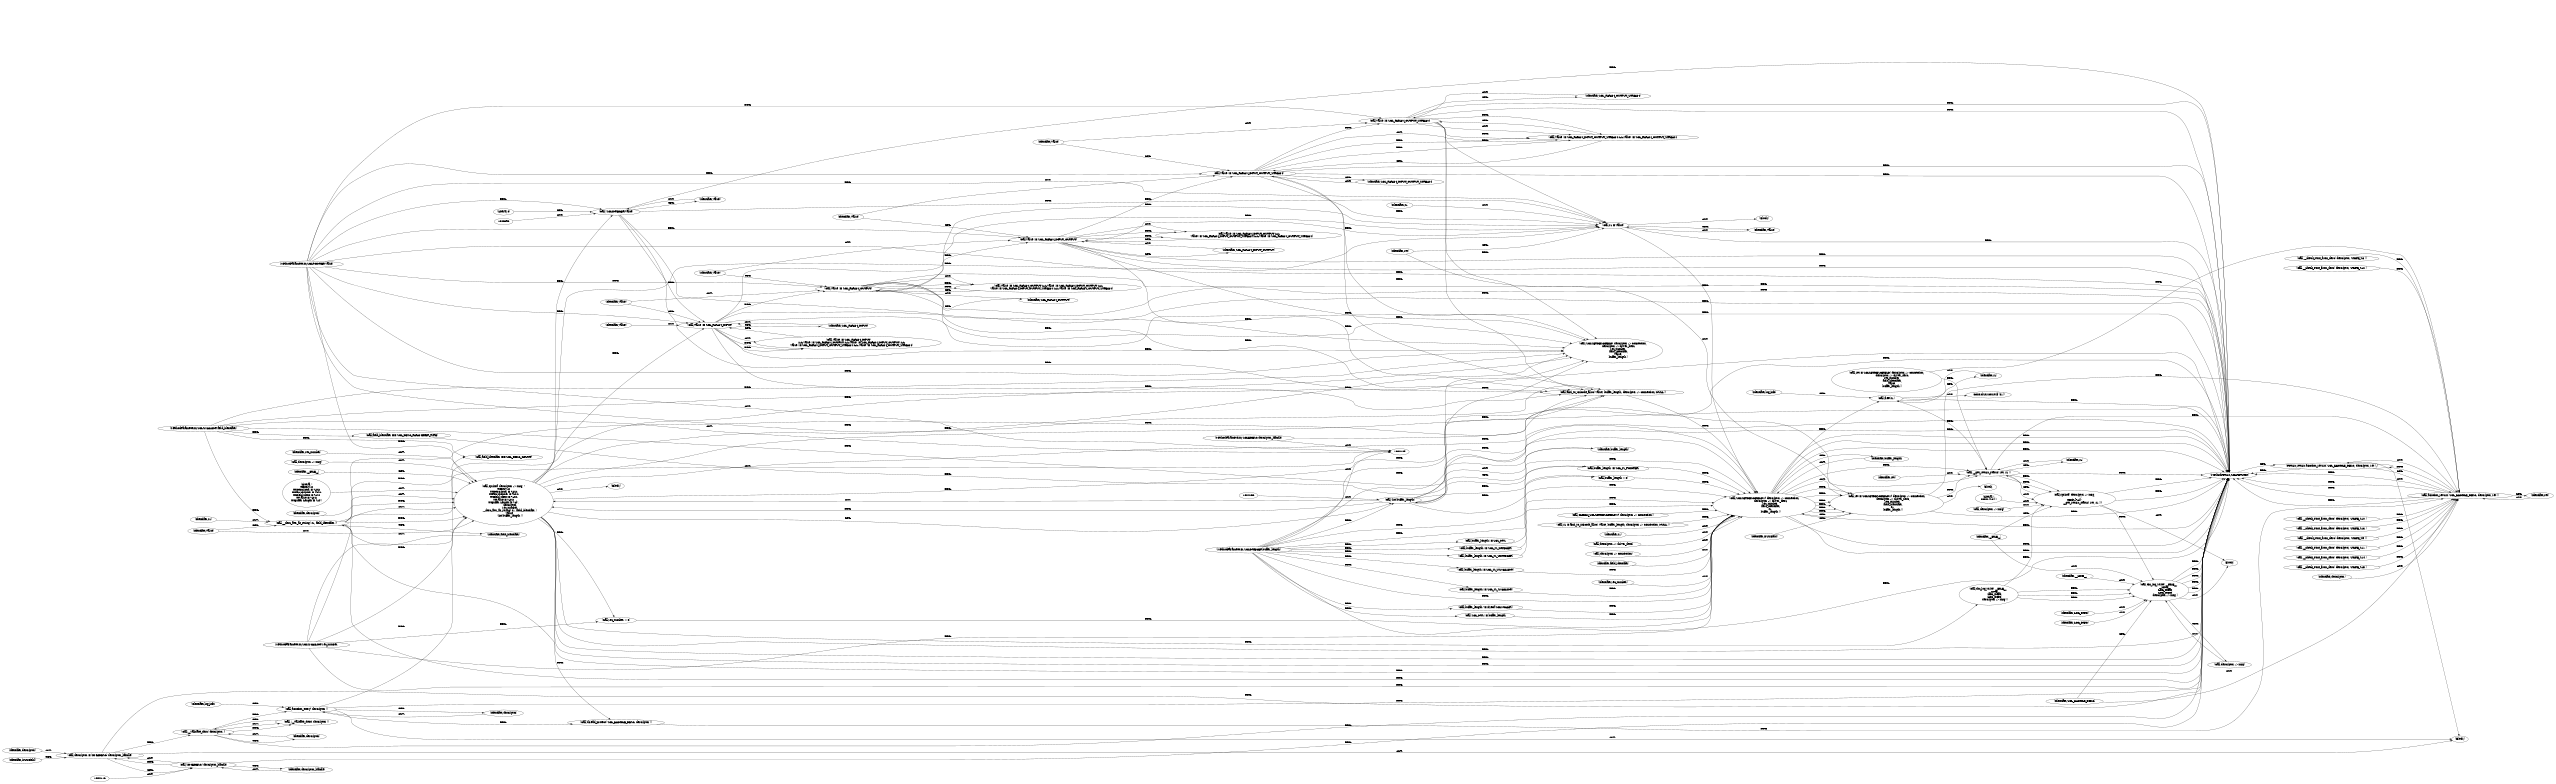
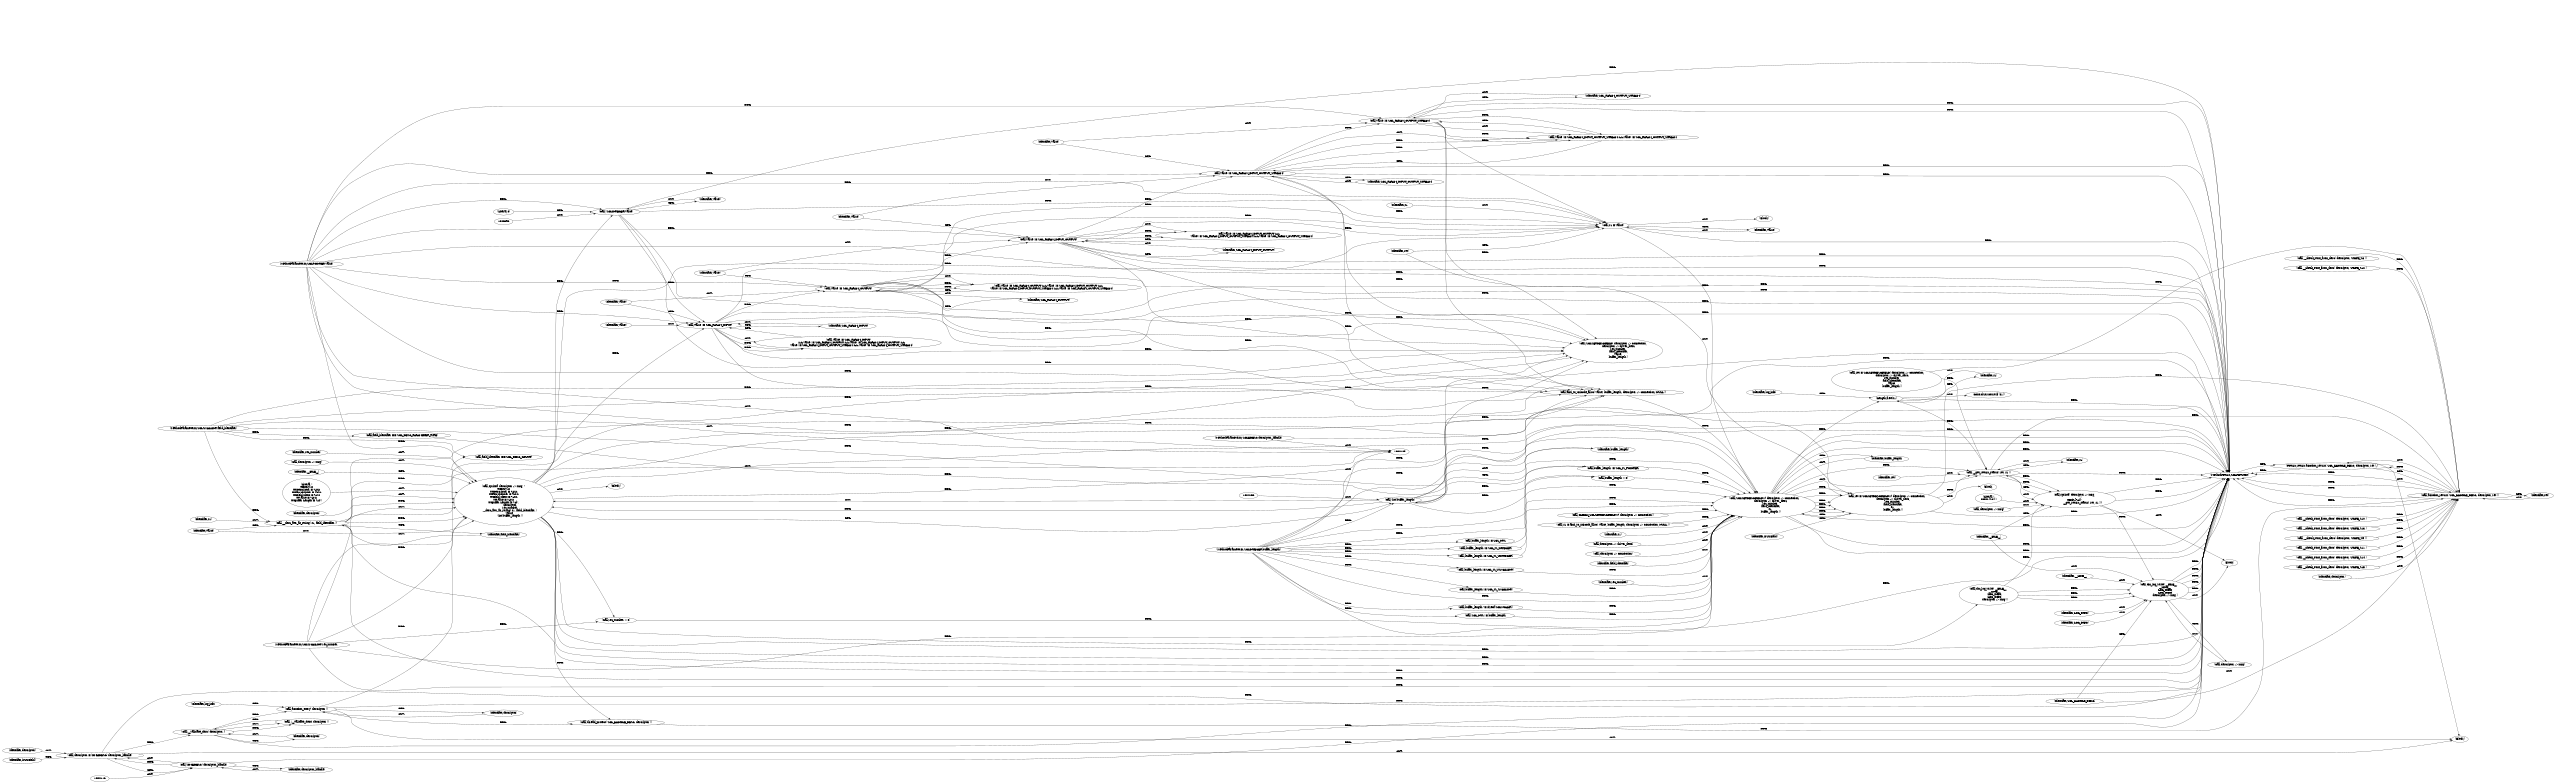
(1887, 399) -> (1887, 399)
